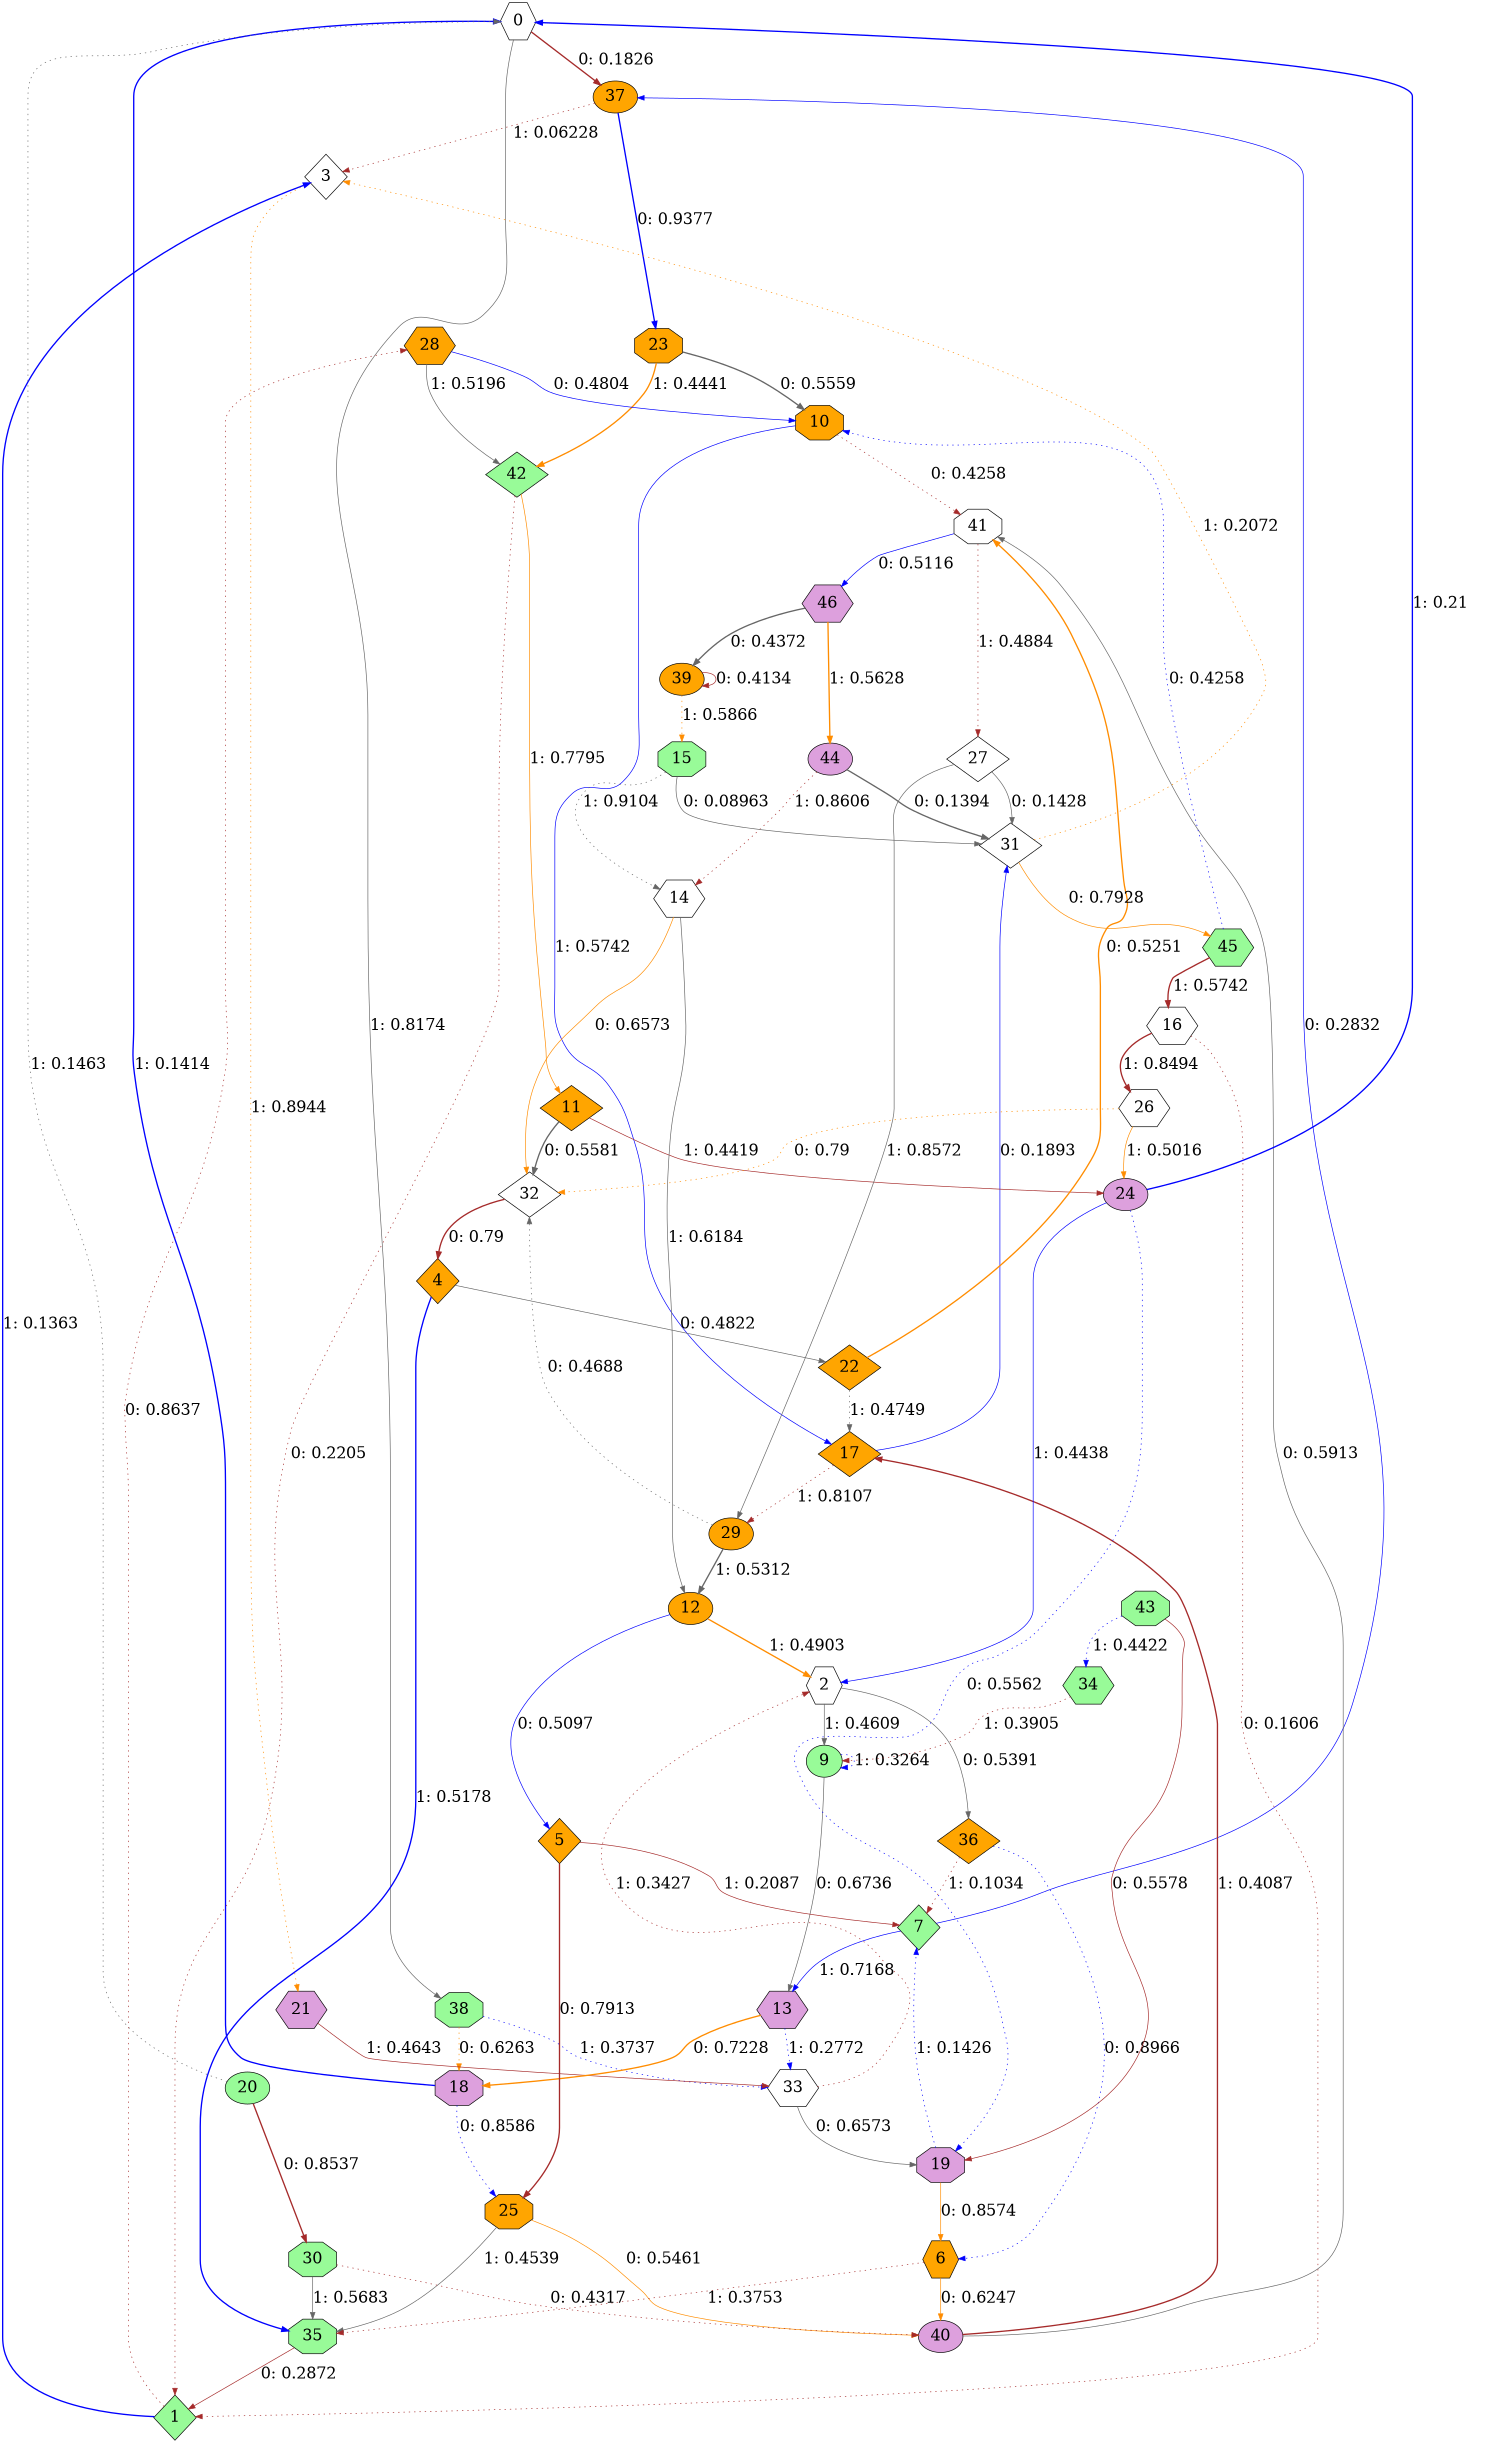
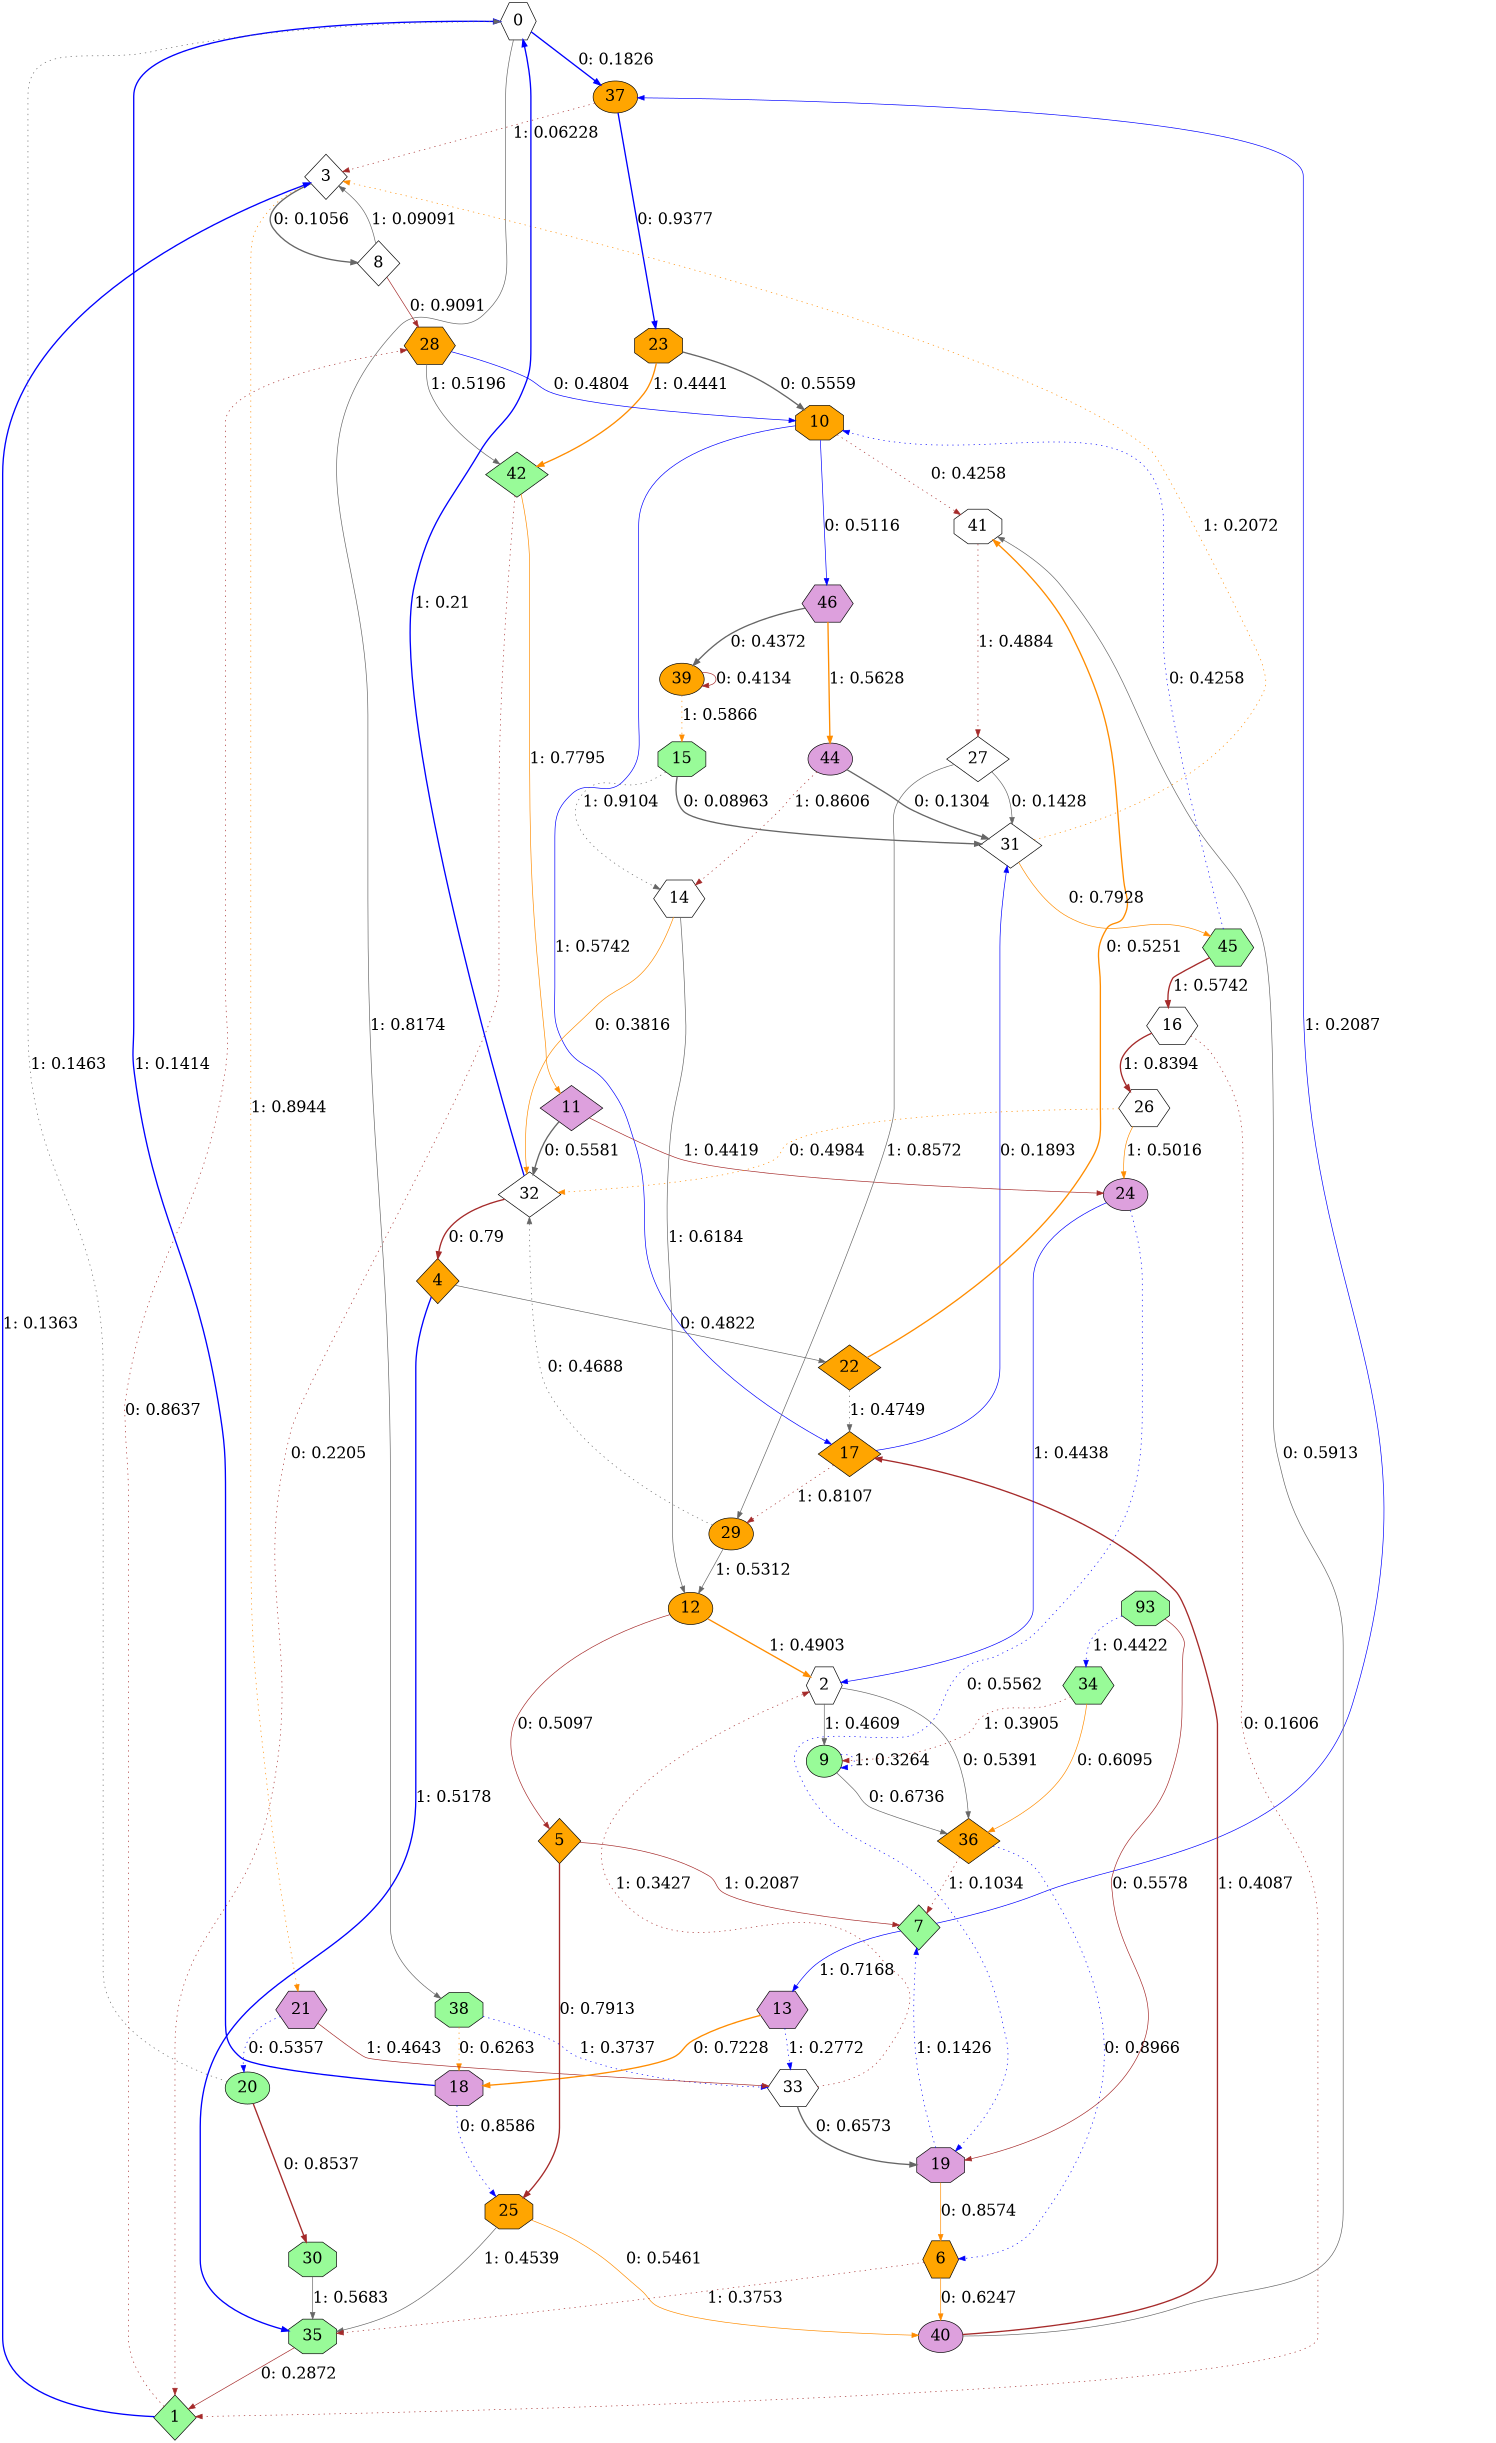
(563, 56) -> (563, 56)
none -> (379, 263)
(1412, 282) -> (413, 602)
(896, 550) -> (823, 509)
(959, 802) -> (959, 802)
(809, 835) -> (809, 835)
(640, 1026) -> (640, 1026)
(1350, 1026) -> (1350, 1026)
(1168, 1065) -> (1168, 1065)
(571, 1108) -> (571, 1108)
(834, 1151) -> (834, 1151)
(713, 1568) -> (713, 1568)
(1146, 1608) -> (1146, 1608)
(539, 1688) -> (539, 1688)
none -> (1059, 1780)
(816, 1883) -> (882, 1812)
none -> (253, 2034)
(844, 2152) -> (844, 2152)
(622, 2316) -> none
